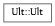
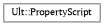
(28, 13) -> (52, 13)
